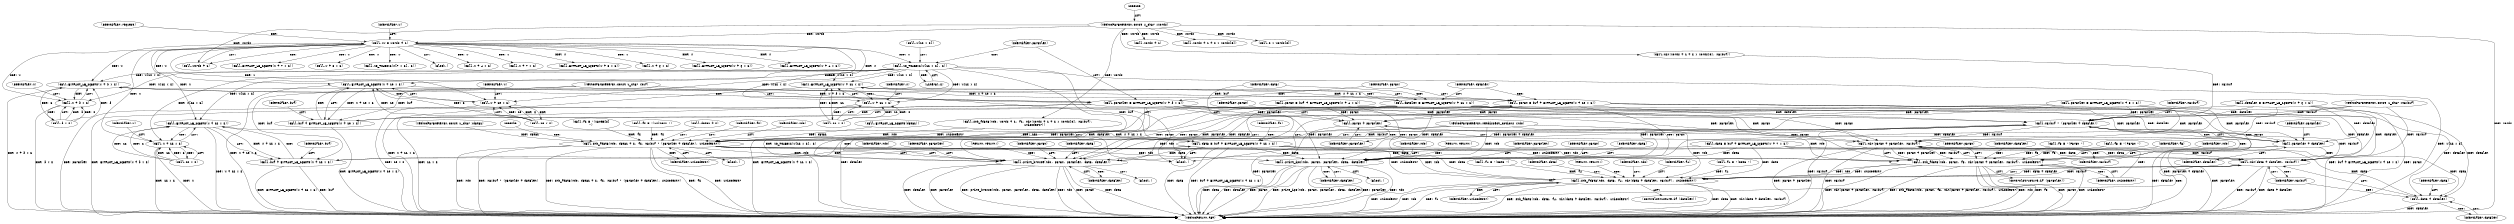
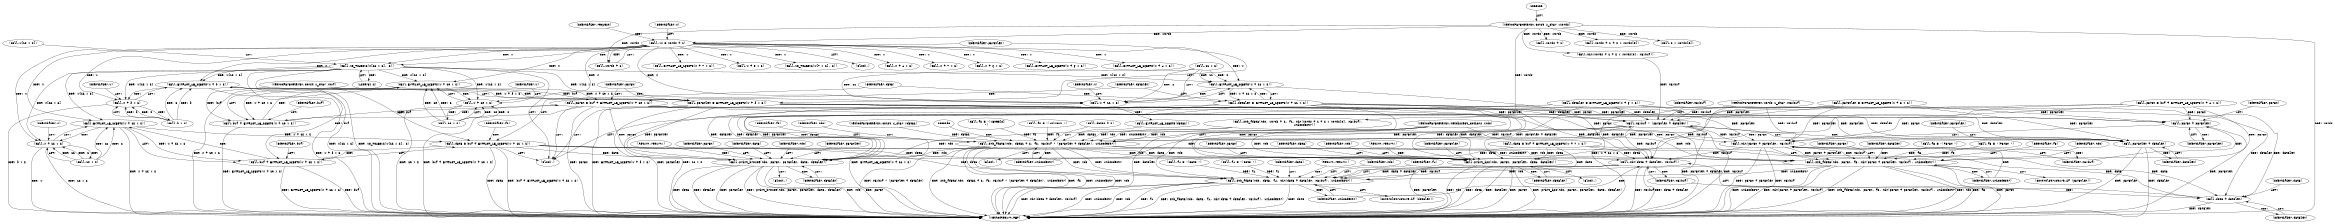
(589, 66) -> none
(2379, 103) -> (1766, 103)
(836, 109) -> (1131, 113)
